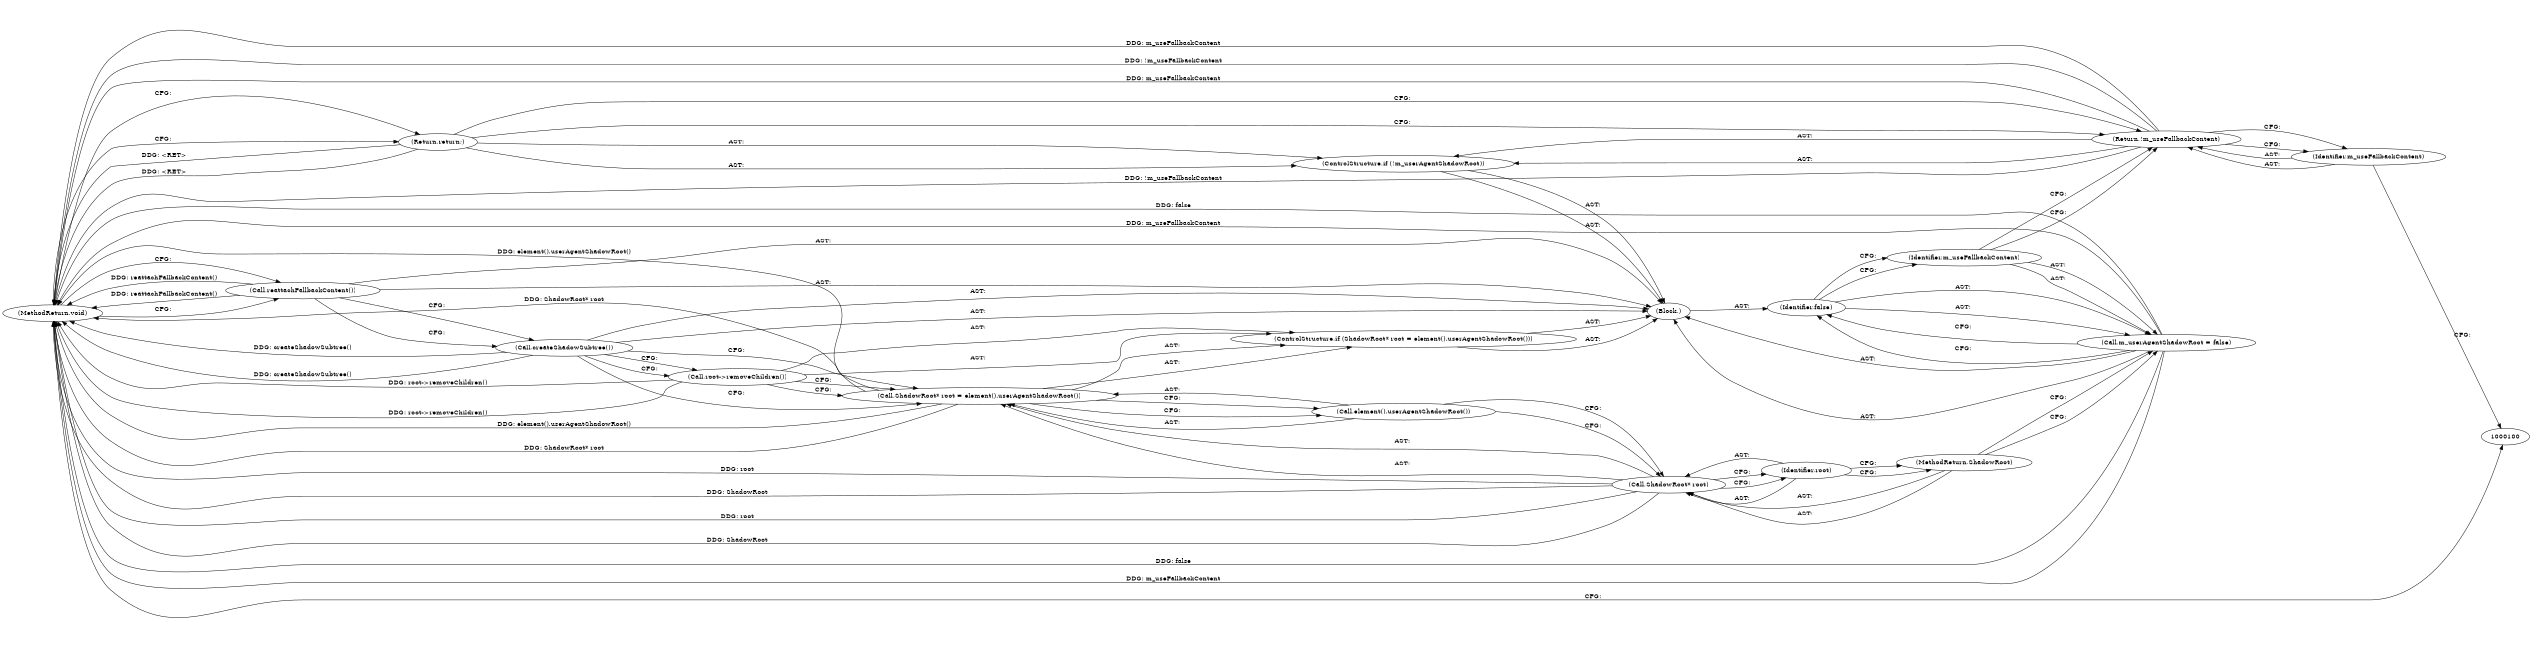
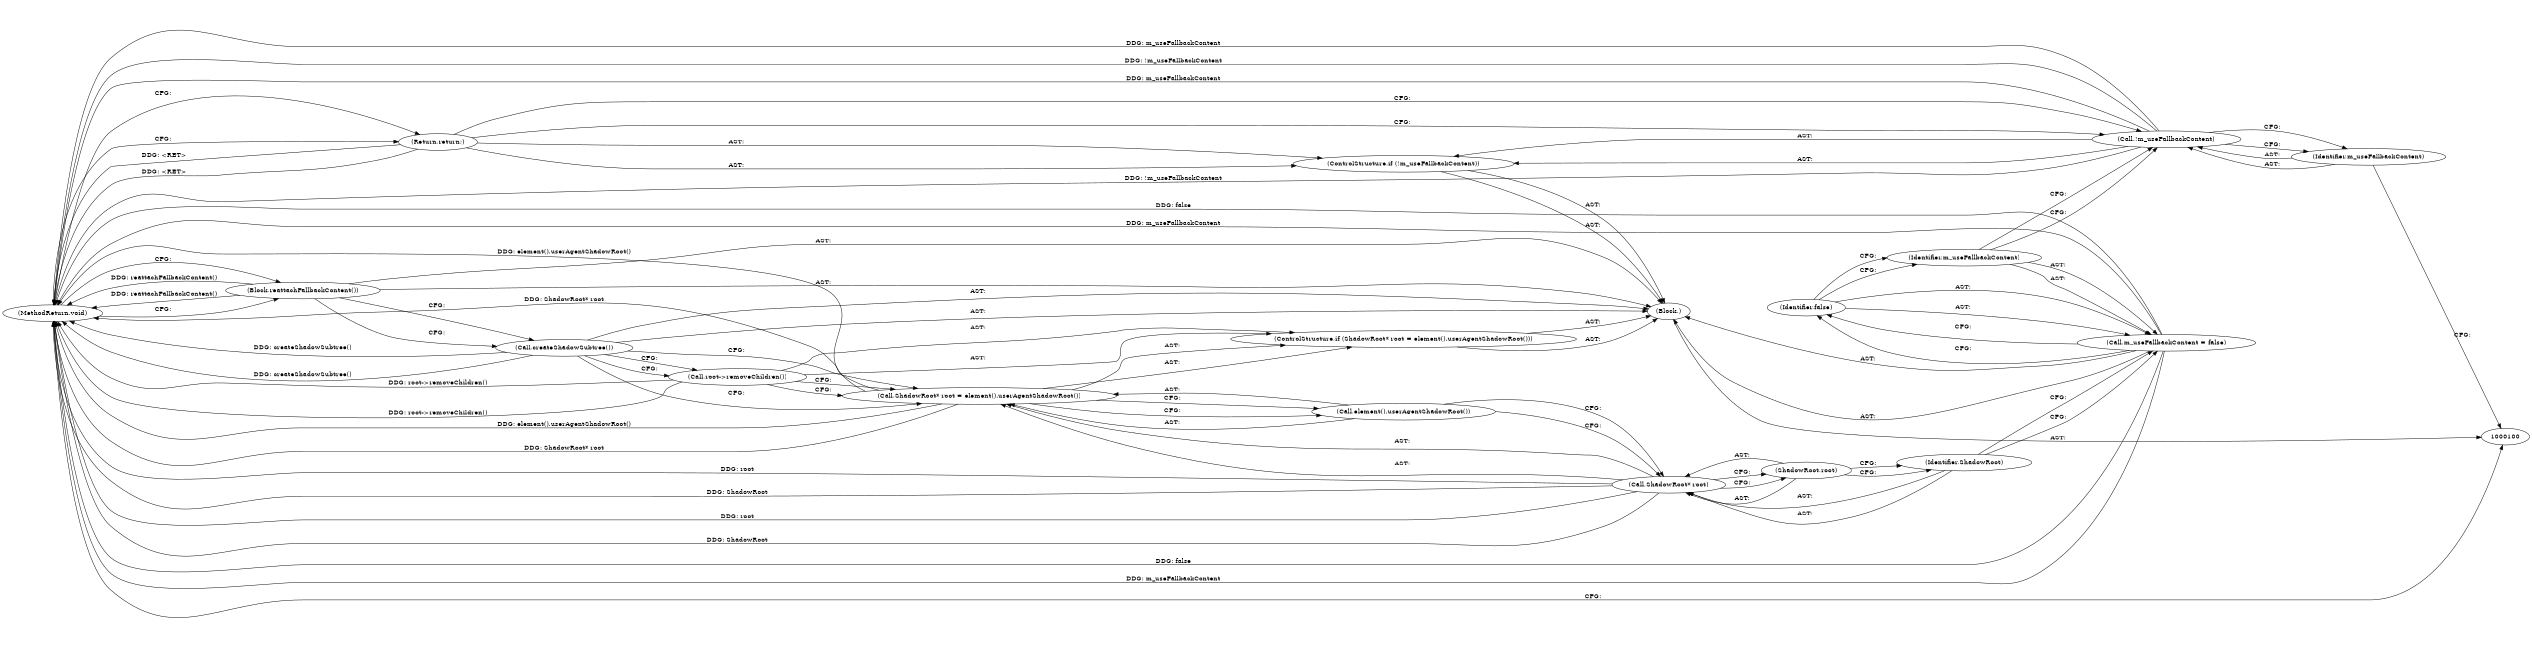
(2166, 139) -> (2166, 139)
(1404, 164) -> (1404, 164)
(303, 291) -> (303, 291)
(1726, 310) -> (2050, 441)
(2166, 343) -> (2166, 343)
(1964, 463) -> (1964, 463)
(1806, 470) -> (1806, 470)
